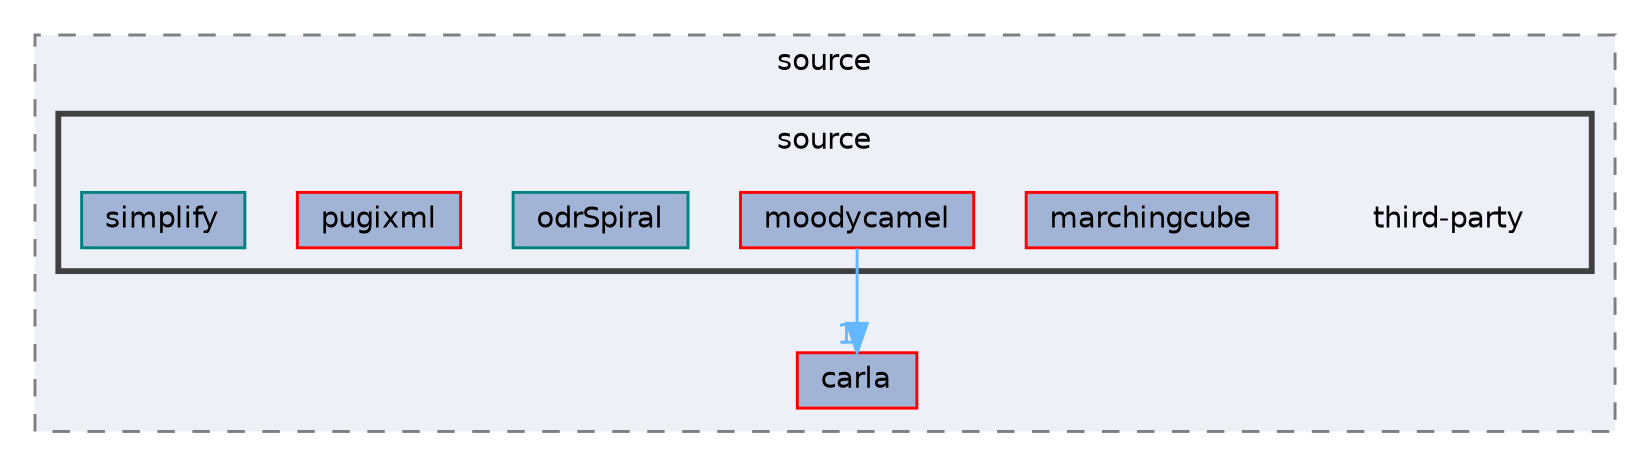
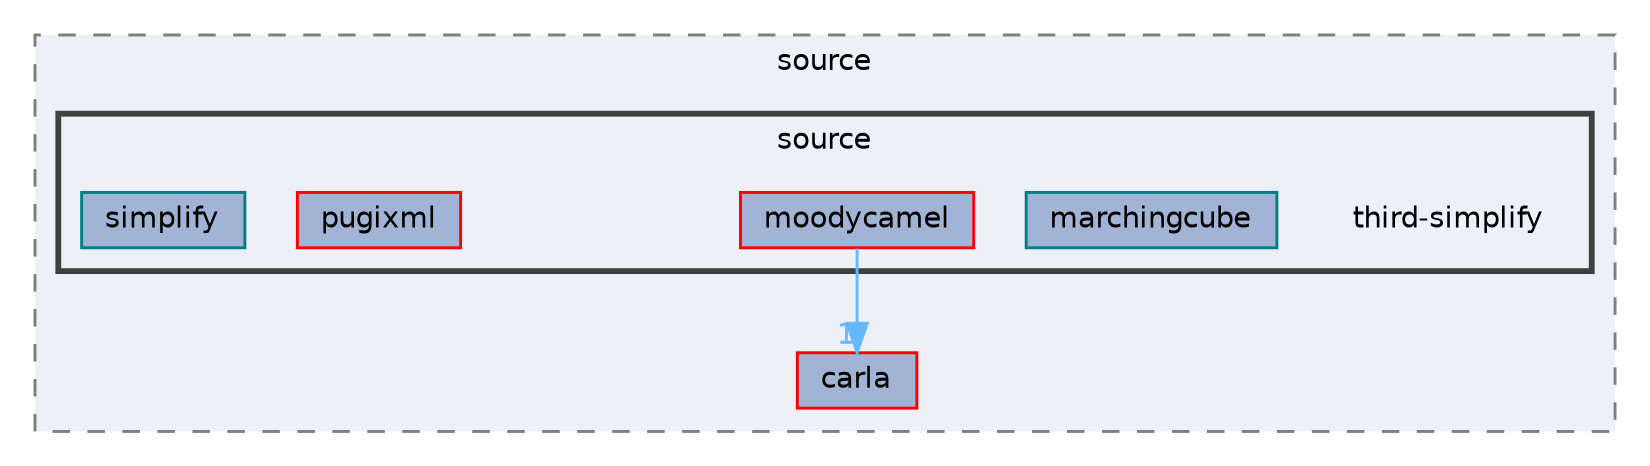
(601, 220) -> none
(1152, 220) -> (1152, 220)
(1449, 220) -> (1449, 220)
